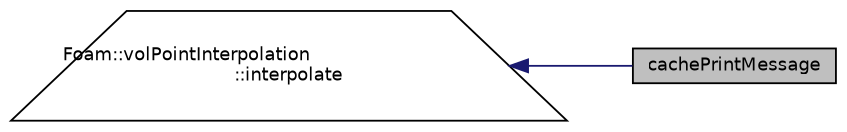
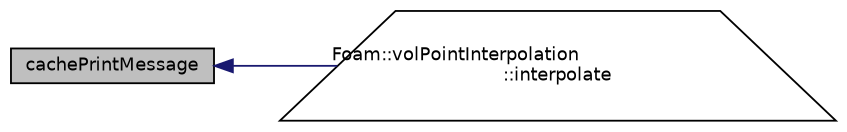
(580, 66) -> (285, 66)
